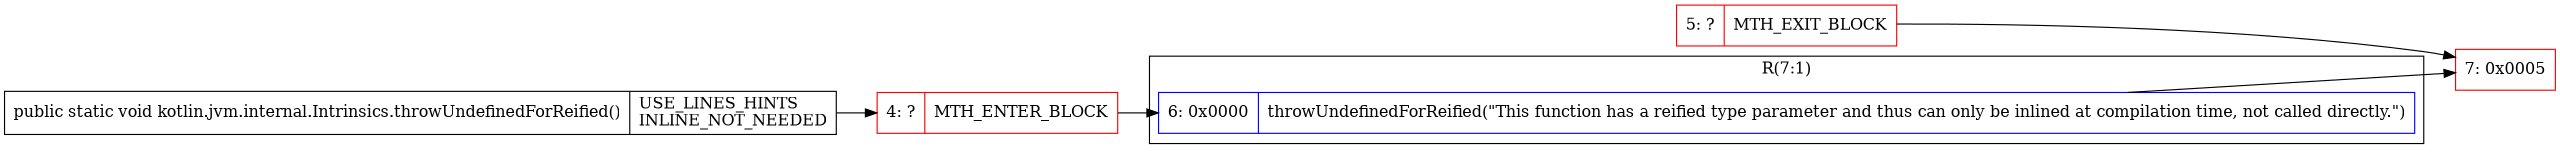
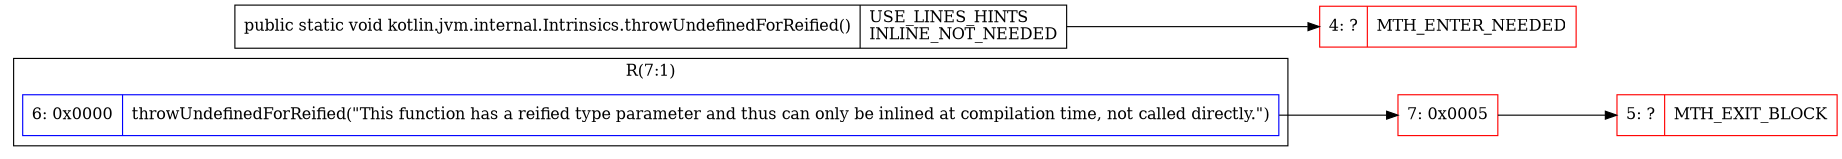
(2171, 30) -> (1552, 115)
(1021, 112) -> (1472, 26)
(1132, 113) -> none
